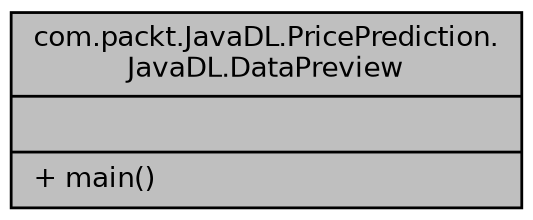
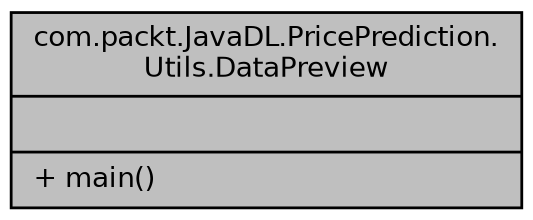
(266, 68) -> (266, 68)
